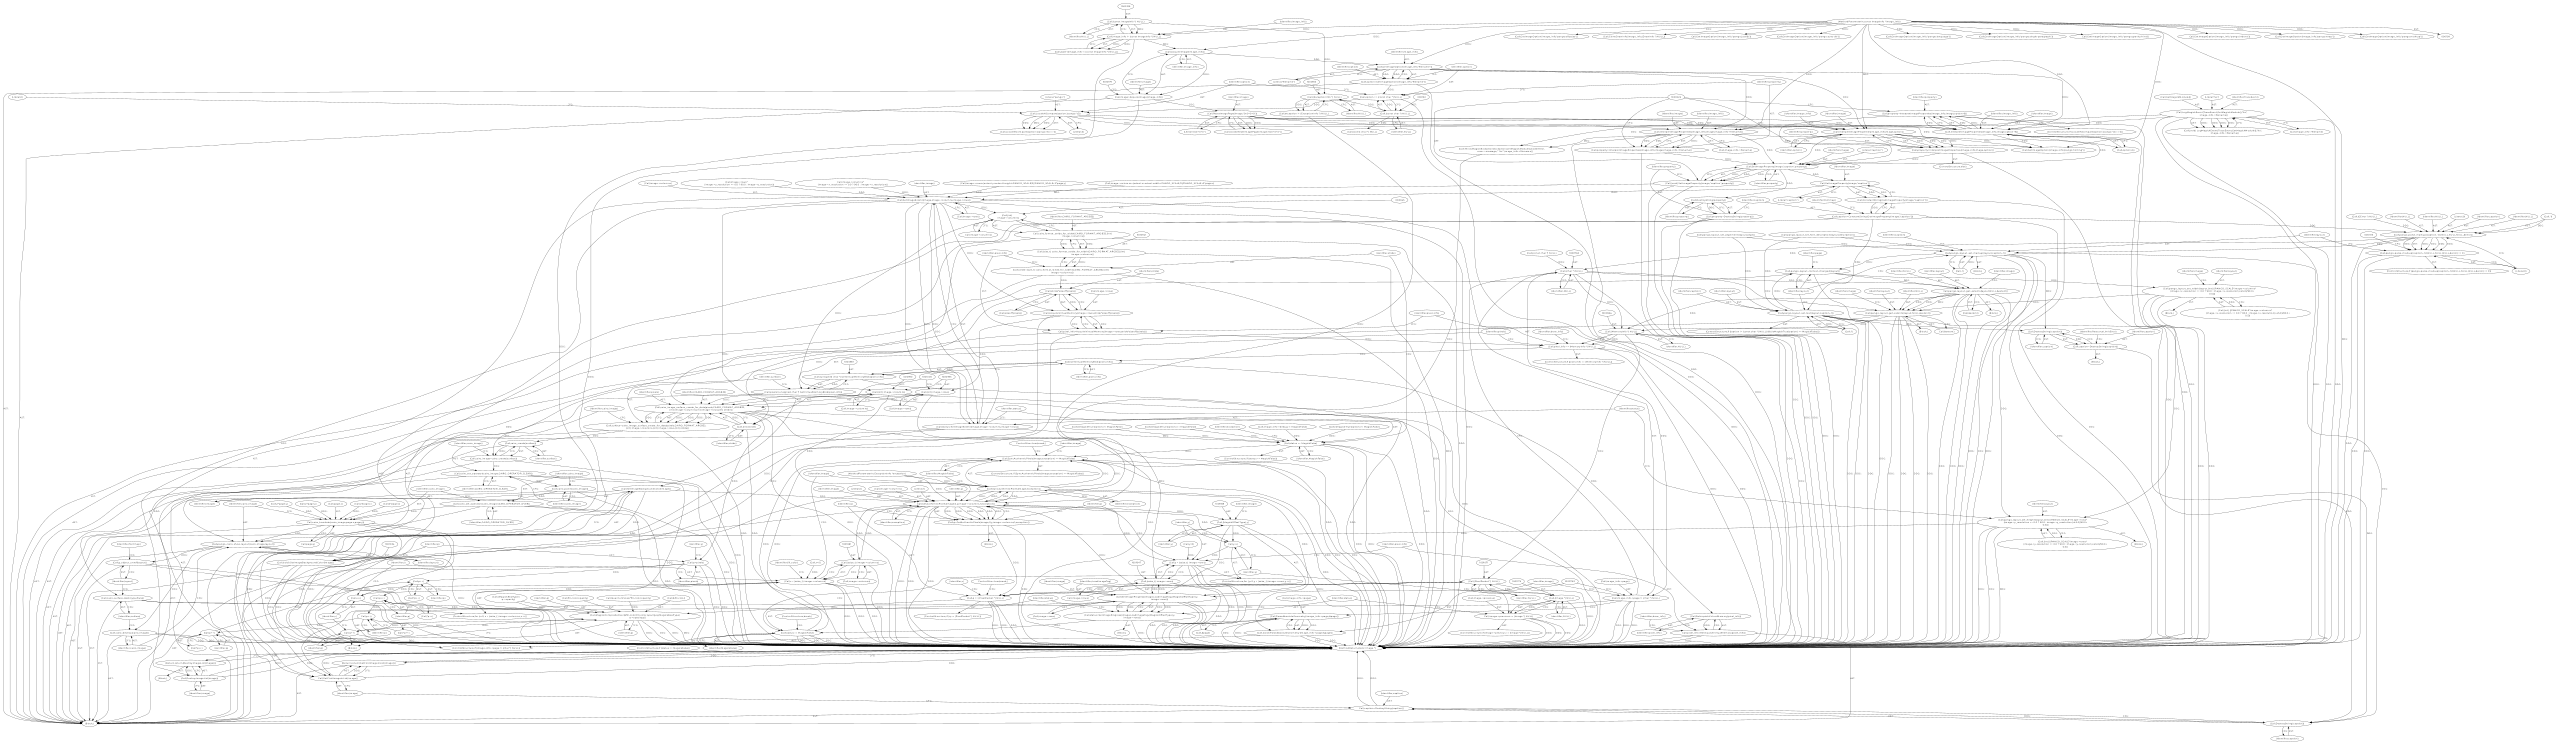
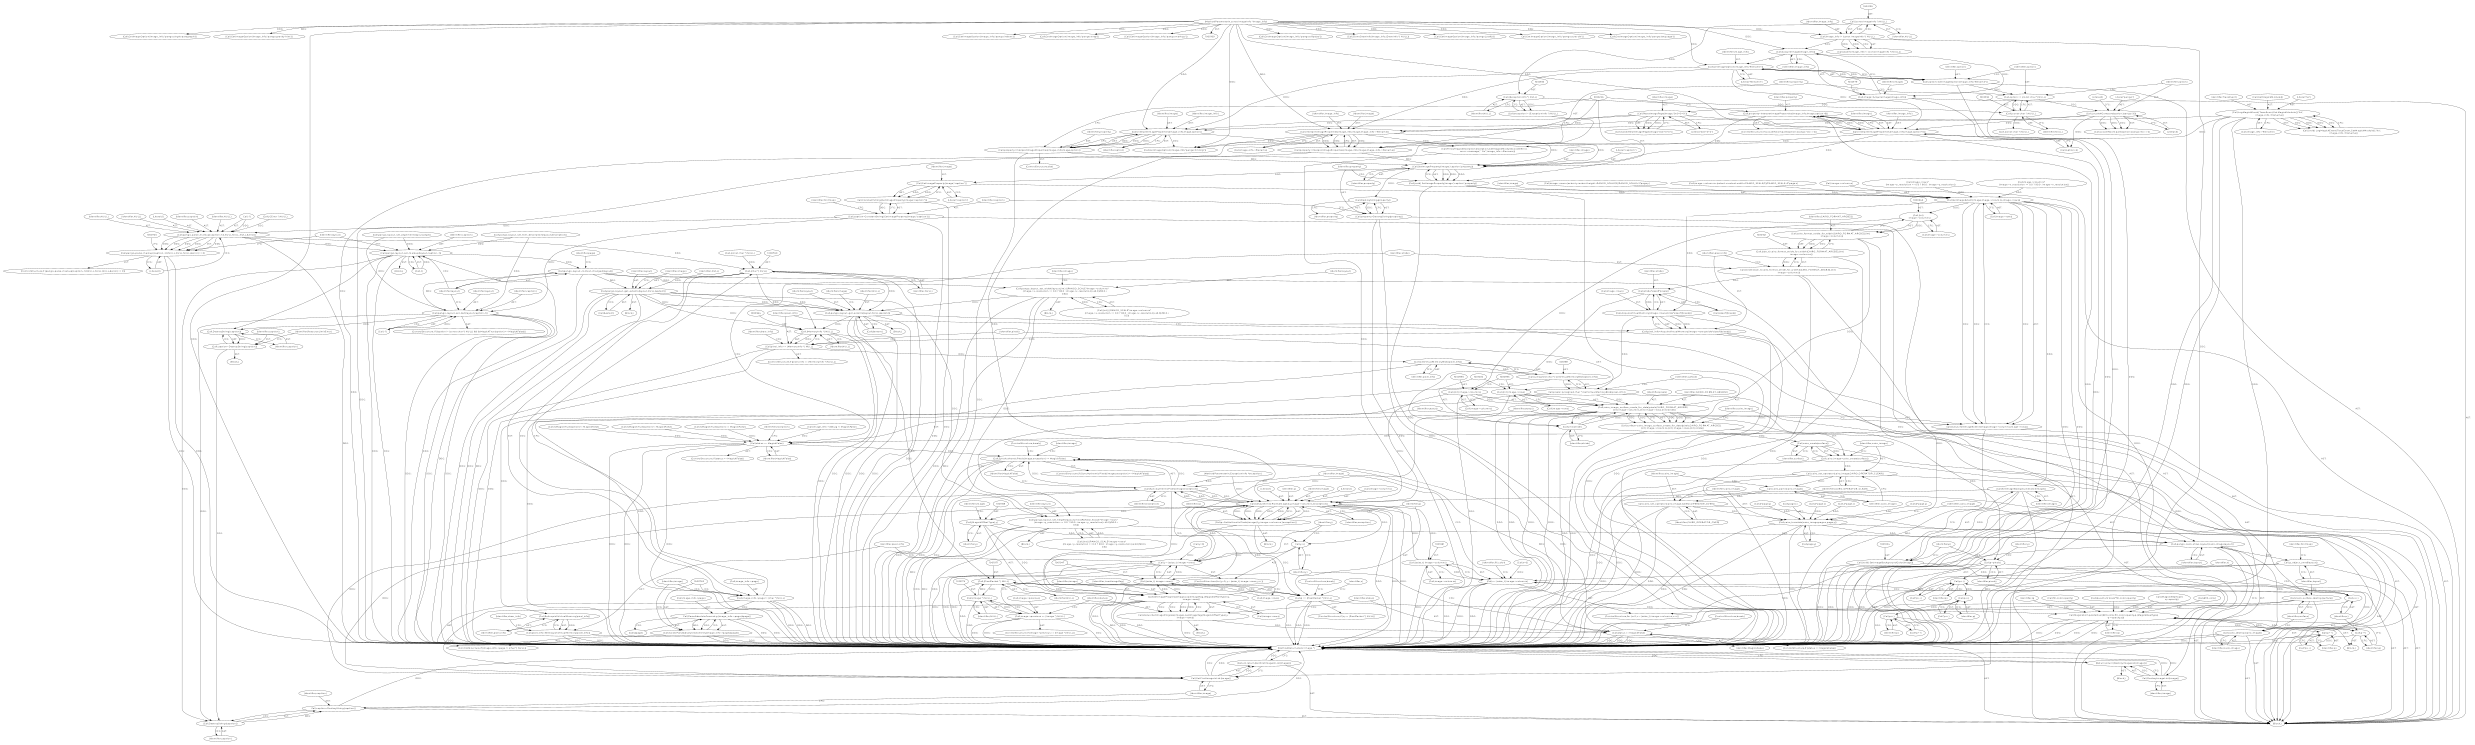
none -> (811, 341)
(1309, 574) -> none
